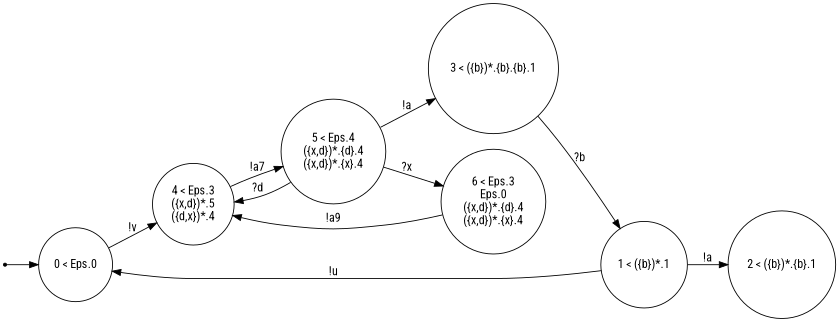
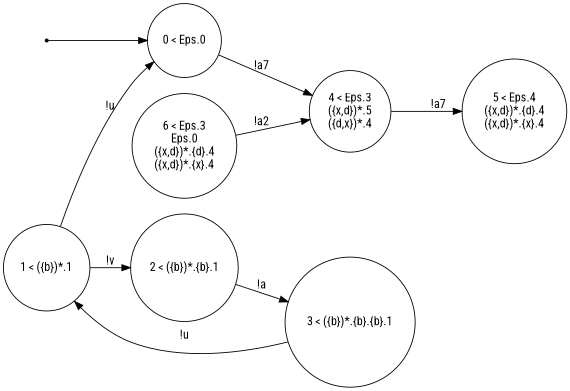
(404, 115) -> (258, 292)
(580, 158) -> (184, 336)
(409, 175) -> none
(268, 194) -> none
(333, 218) -> (262, 122)
(133, 228) -> (262, 66)
(708, 258) -> (110, 261)
